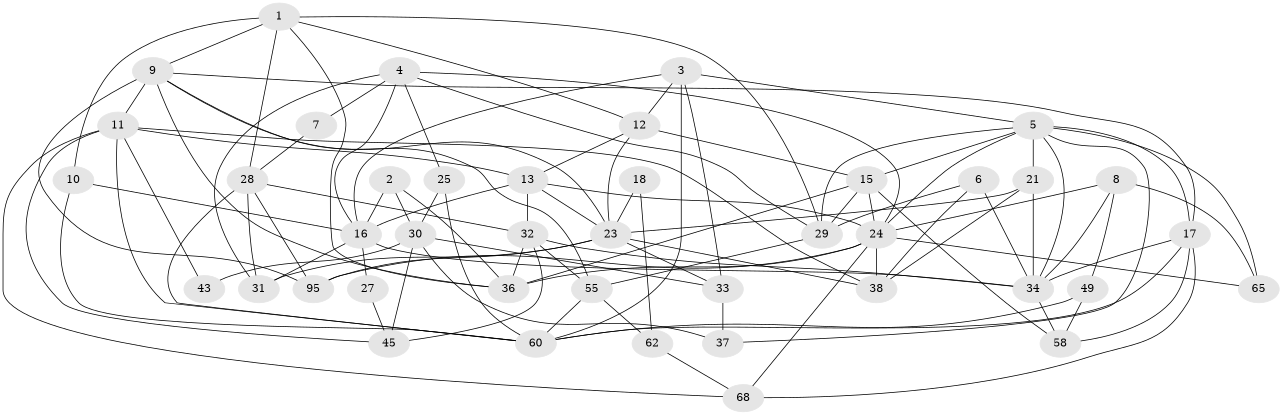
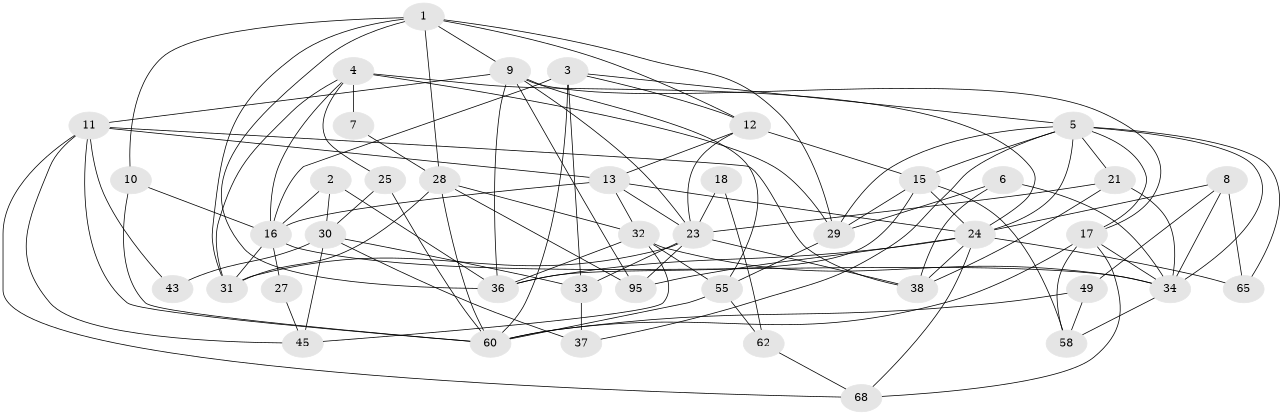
none -> (253, 94)
